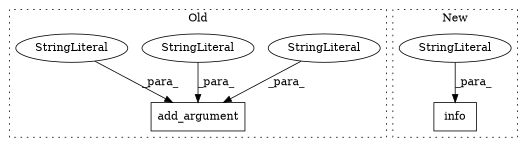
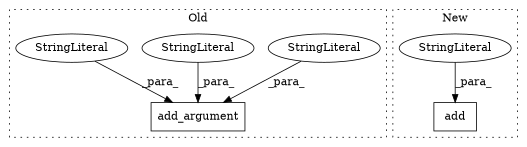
(455, 117) -> (455, 117)
